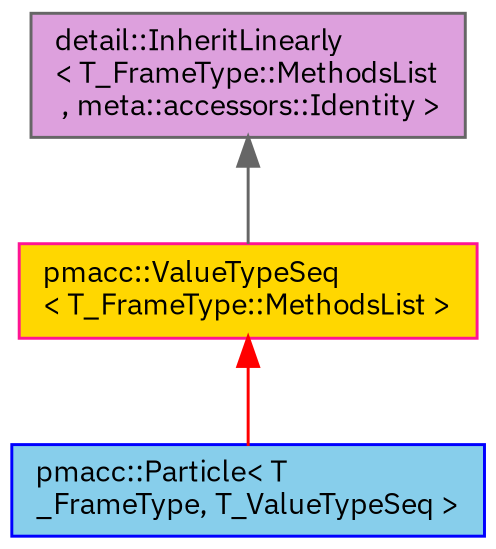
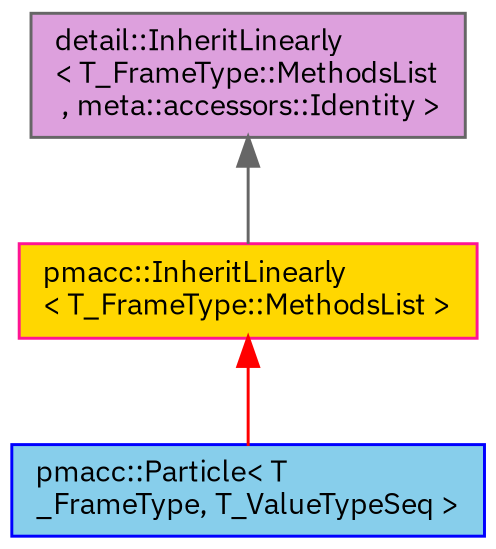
(248, 291) -> (248, 291)
